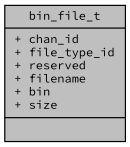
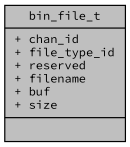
(33, 92) -> (33, 92)
